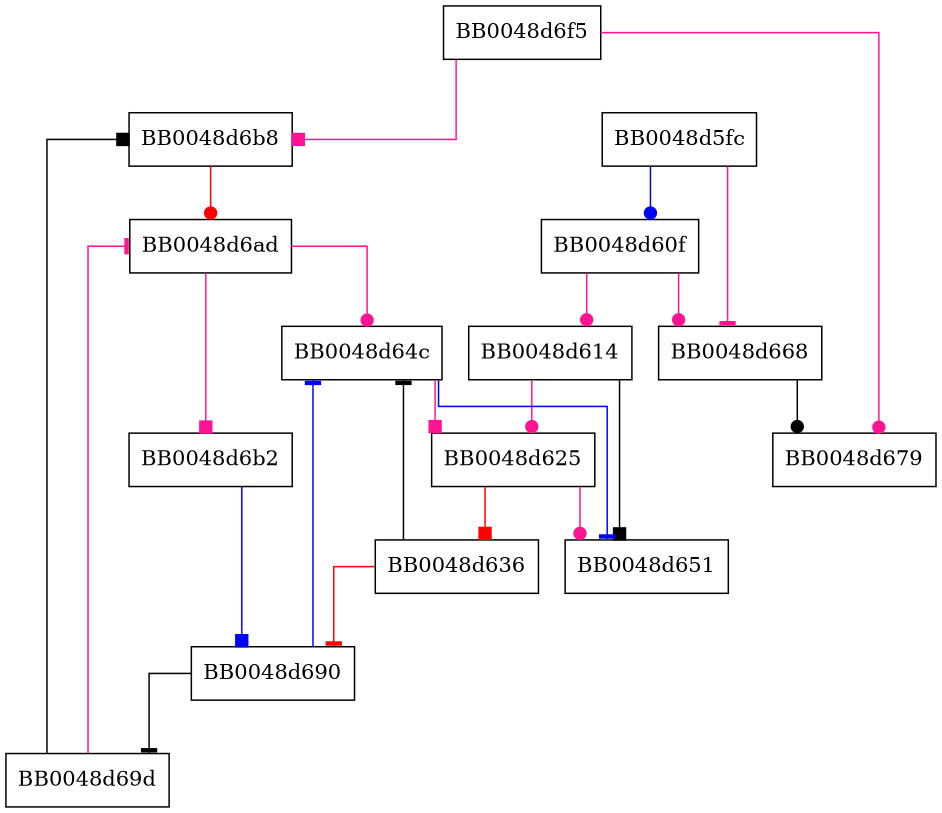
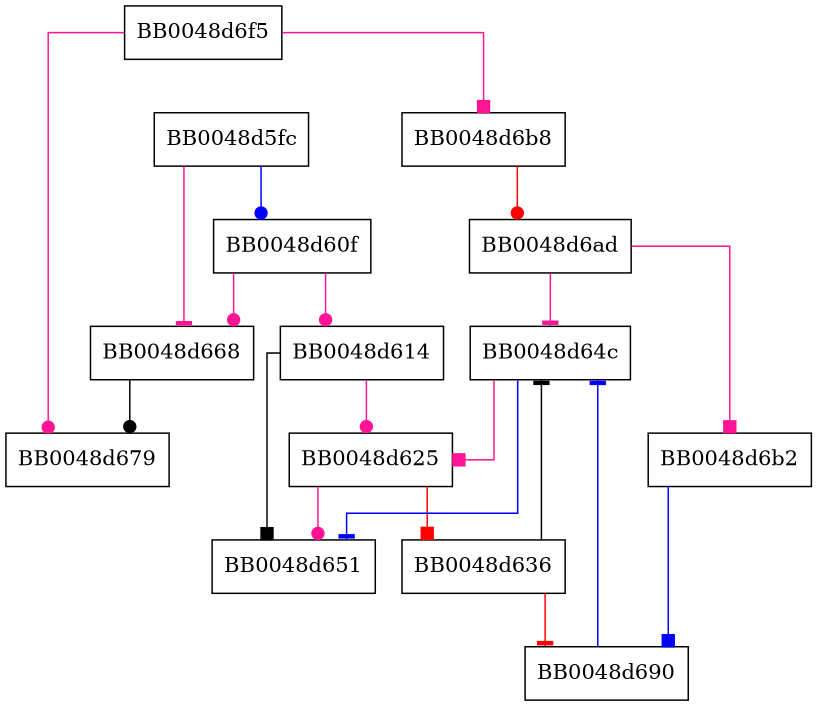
(363, 246) -> (550, 296)
(88, 780) -> none
